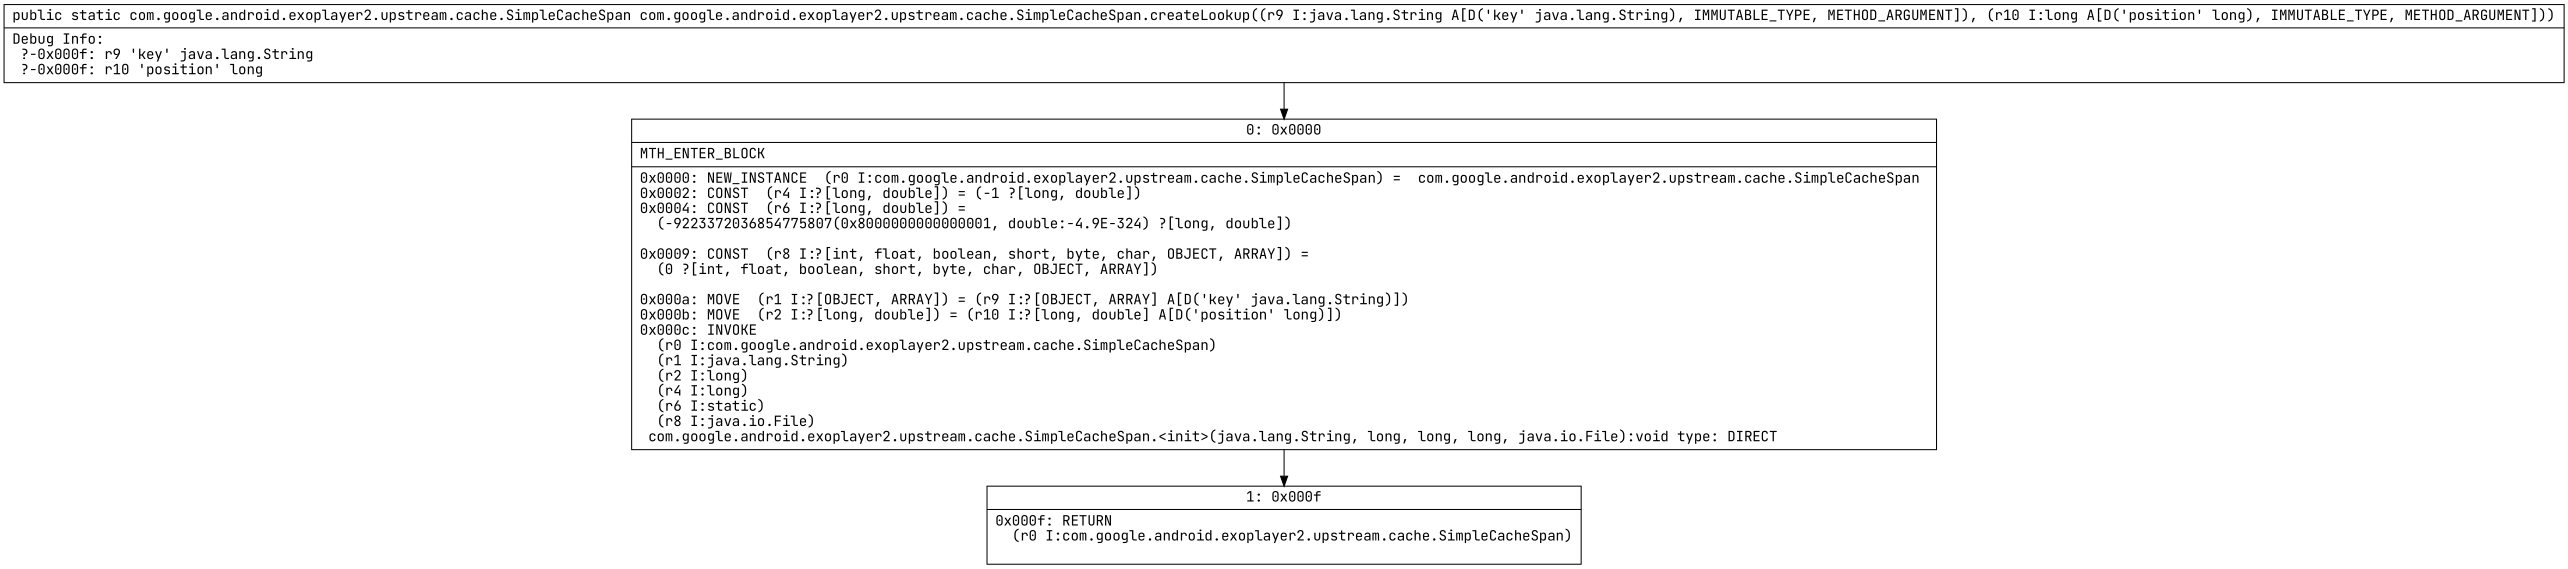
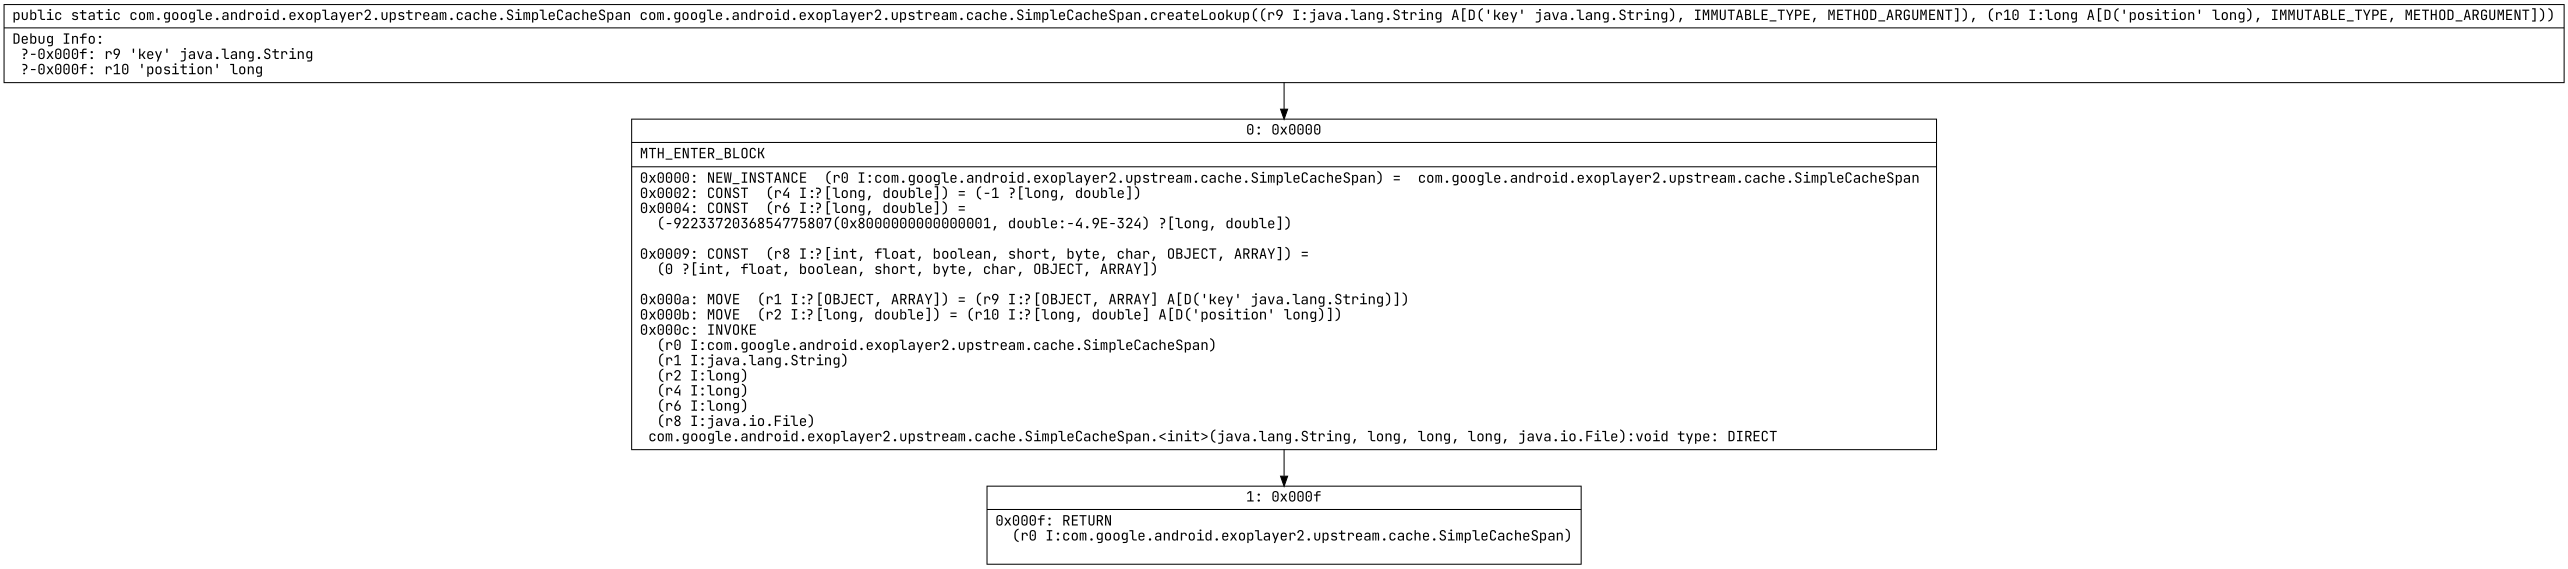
(703, 407) -> (695, 407)
